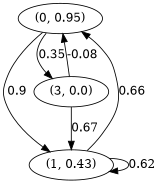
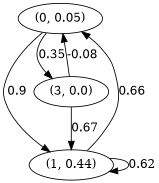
(60, 19) -> (60, 19)
(71, 165) -> (71, 165)
